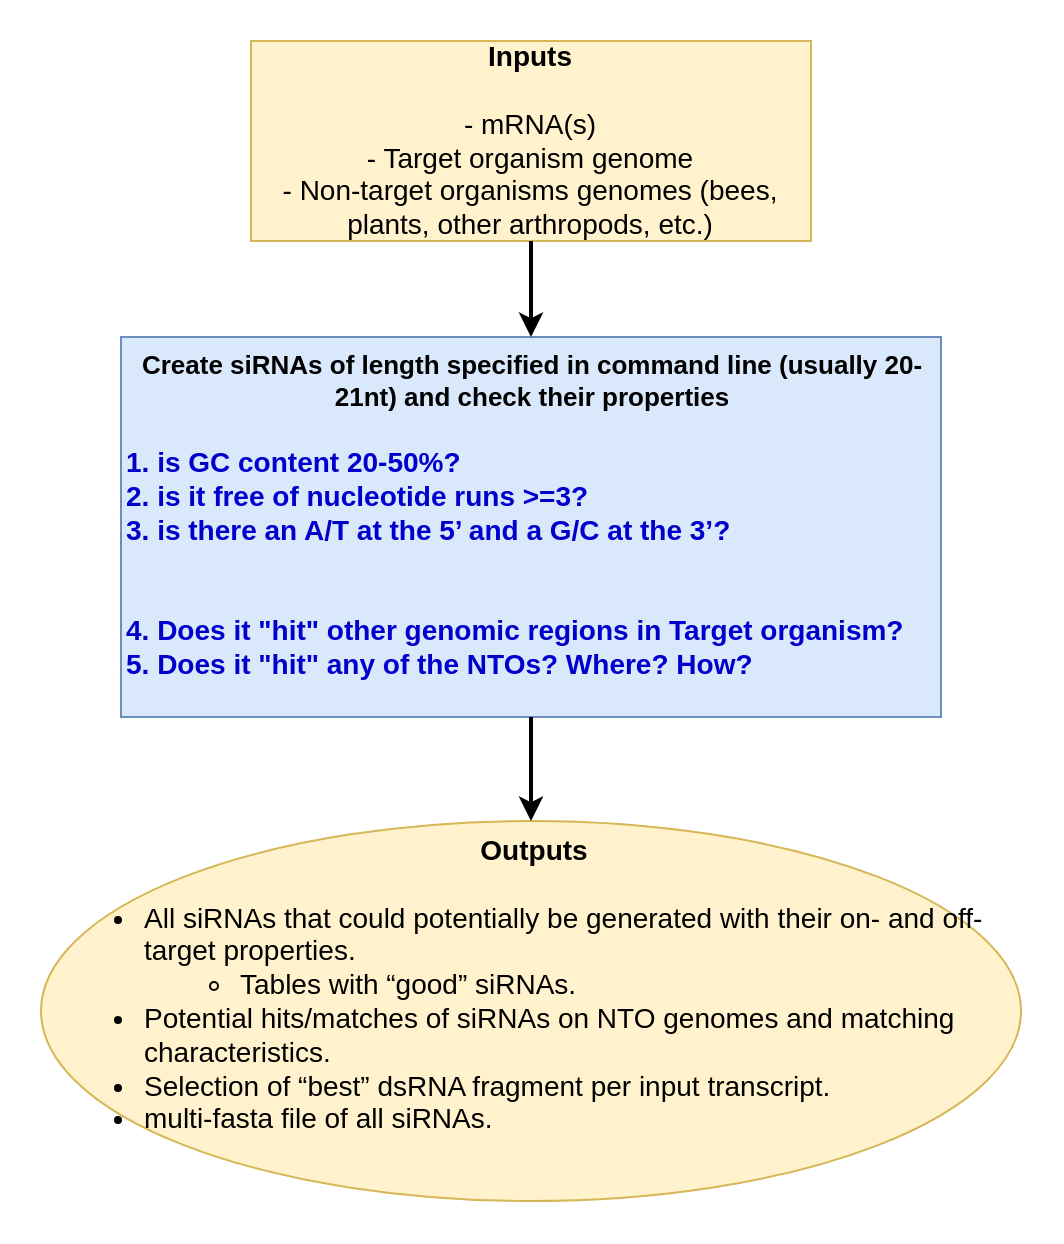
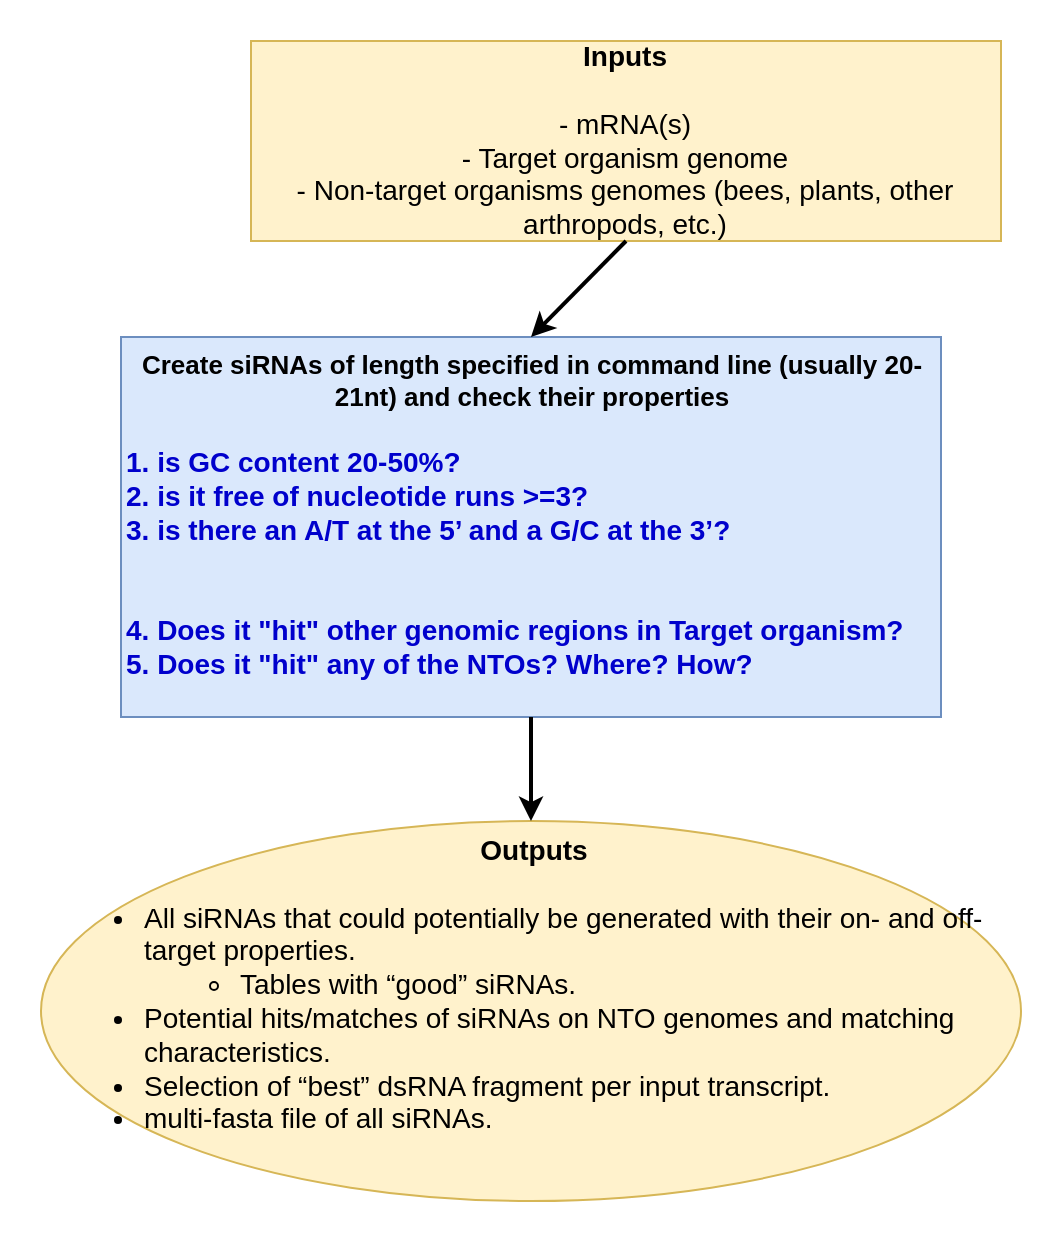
(531, 141) -> (626, 141)
